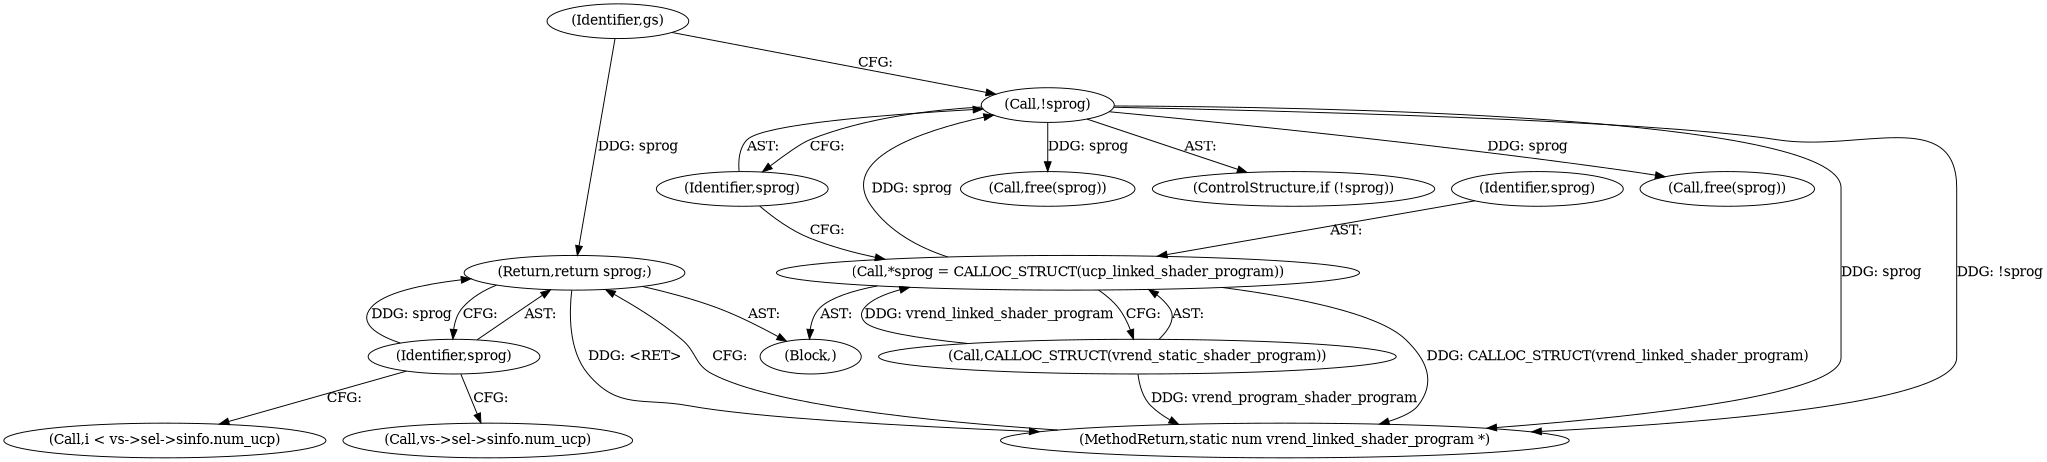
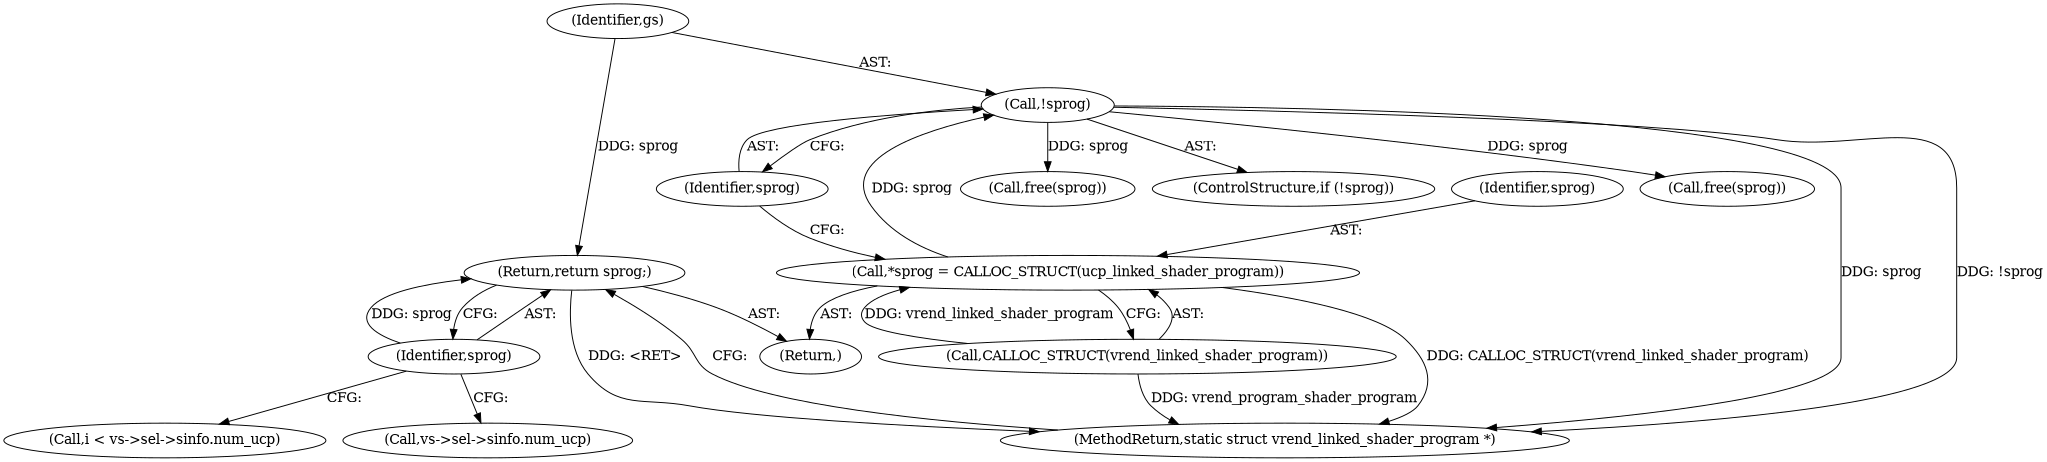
(878, 63) -> (878, 63)
(811, 357) -> (811, 357)
(1137, 357) -> (1137, 357)
(1285, 440) -> (1285, 440)
